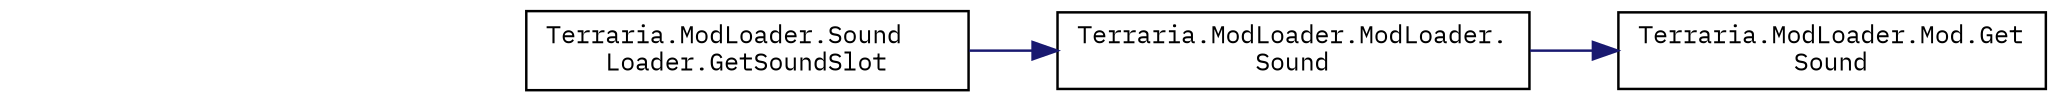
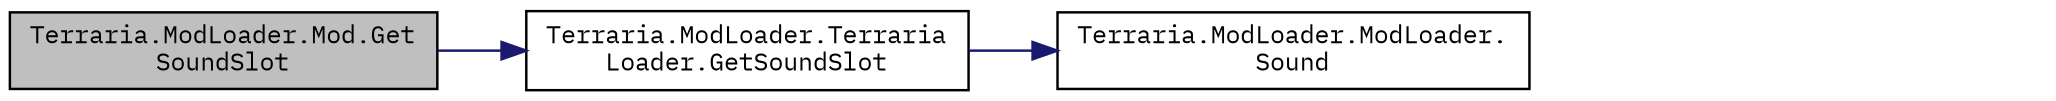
none -> (224, 51)
(747, 51) -> (747, 51)
(1832, 51) -> none
